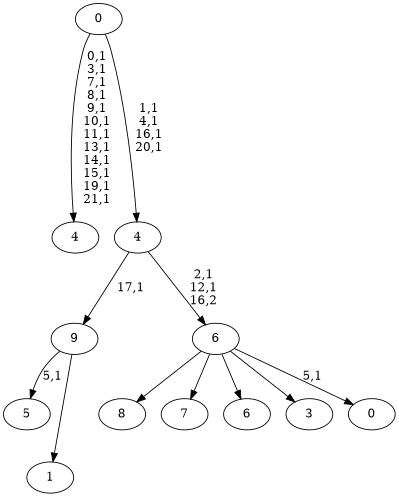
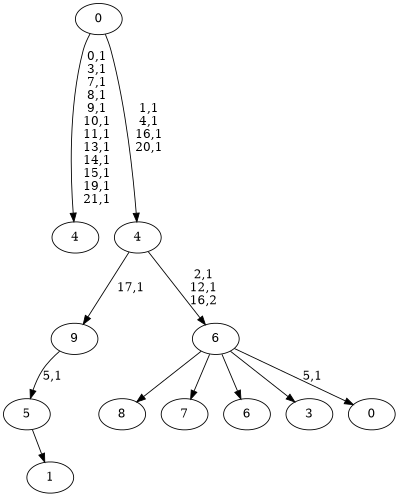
(63, 404) -> (37, 442)
